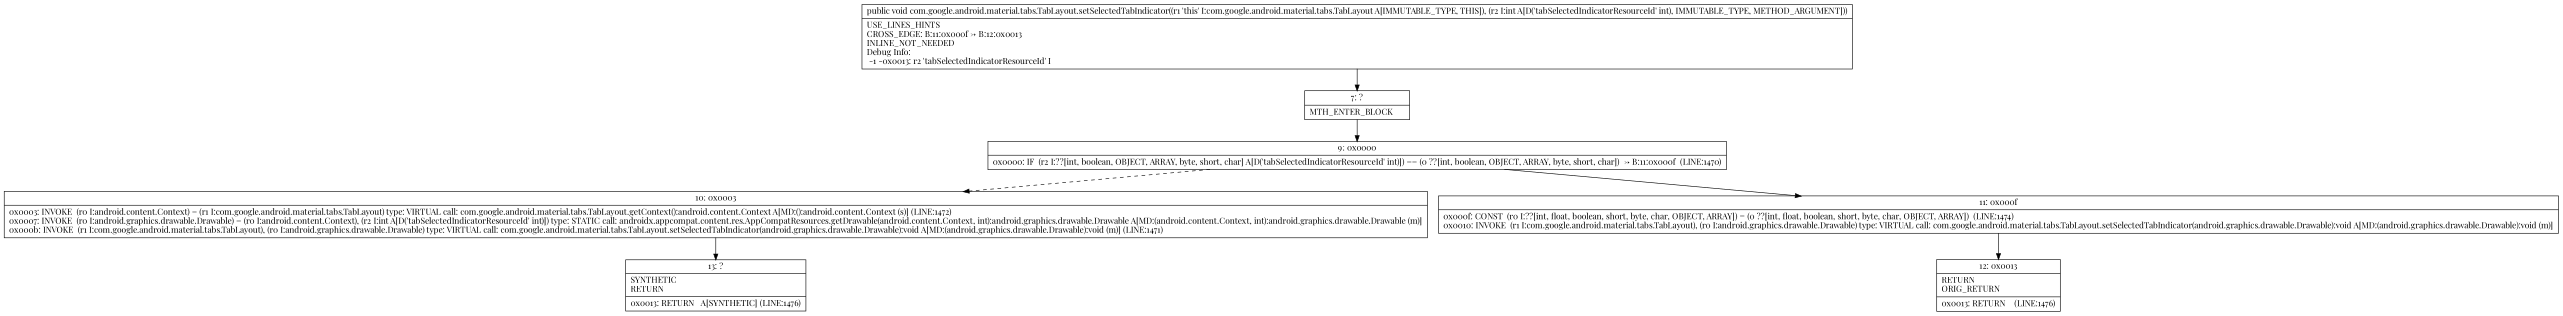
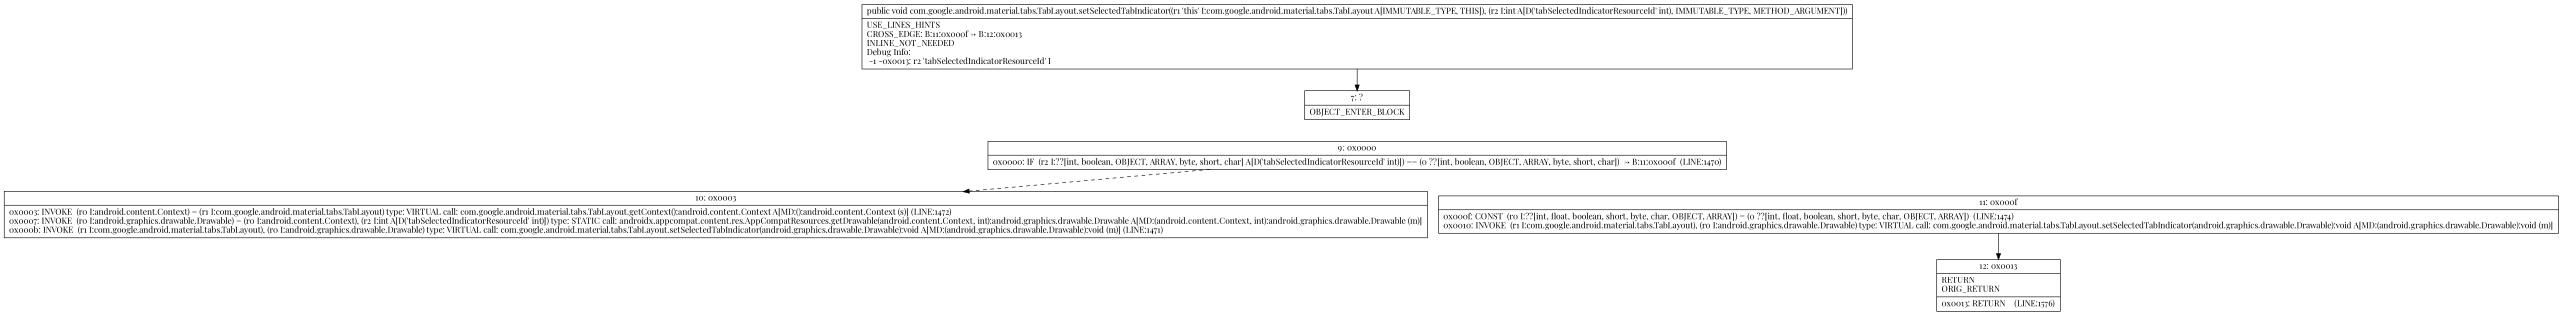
(1351, 112) -> (1357, 112)
(1357, 128) -> none
(1650, 183) -> none
(716, 285) -> none
(1999, 304) -> (1998, 304)
